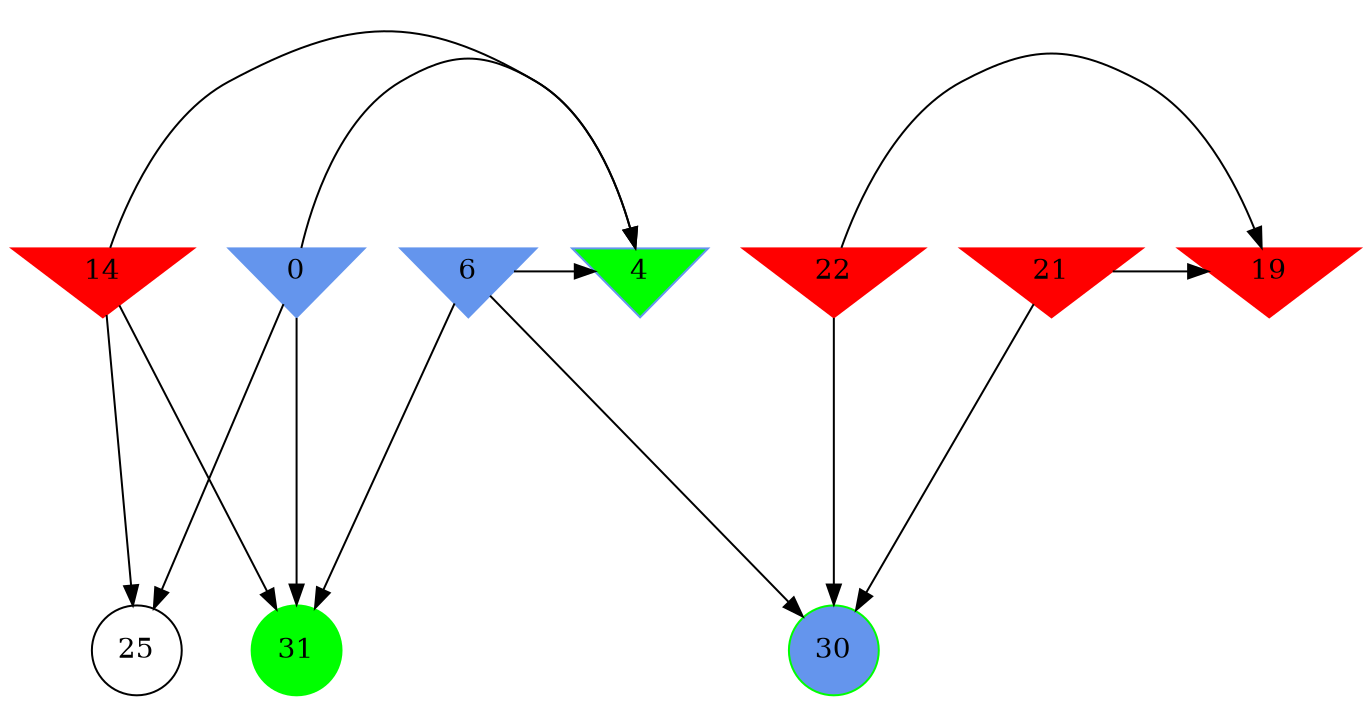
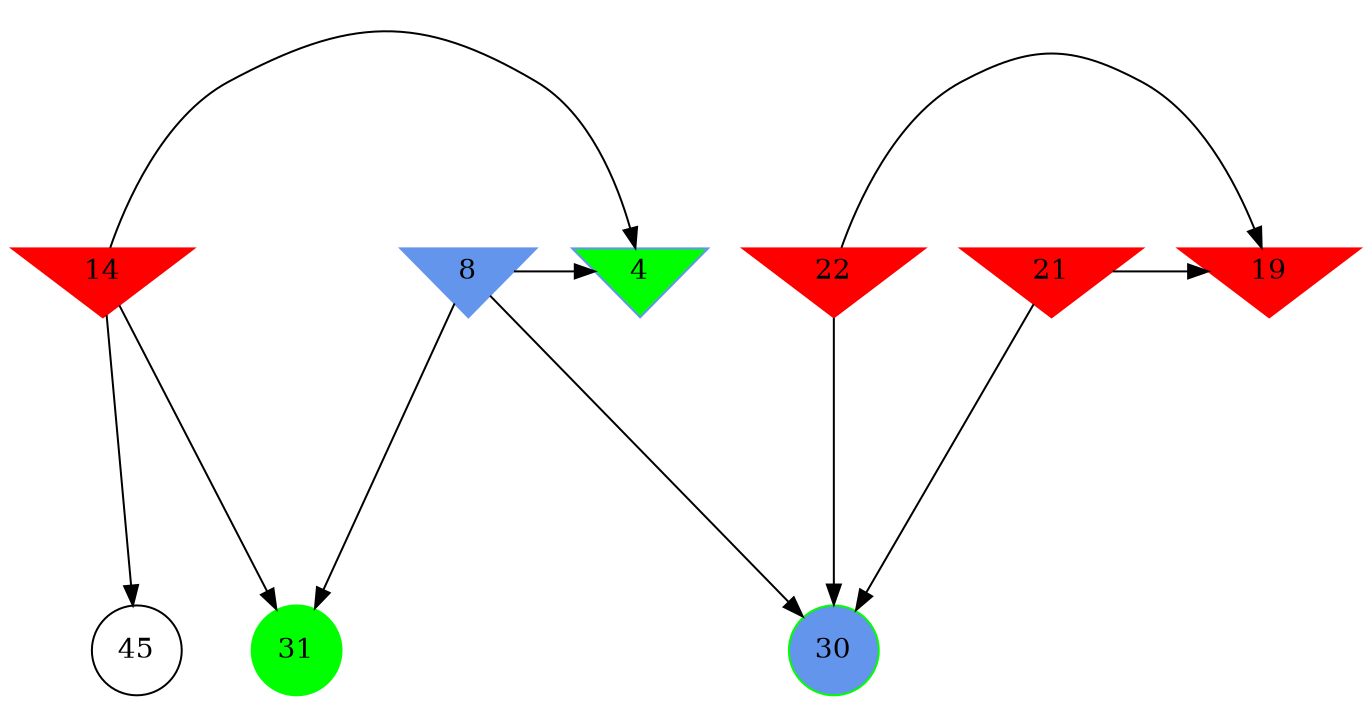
(297, 271) -> none
(468, 271) -> (468, 271)
(137, 650) -> (137, 650)
